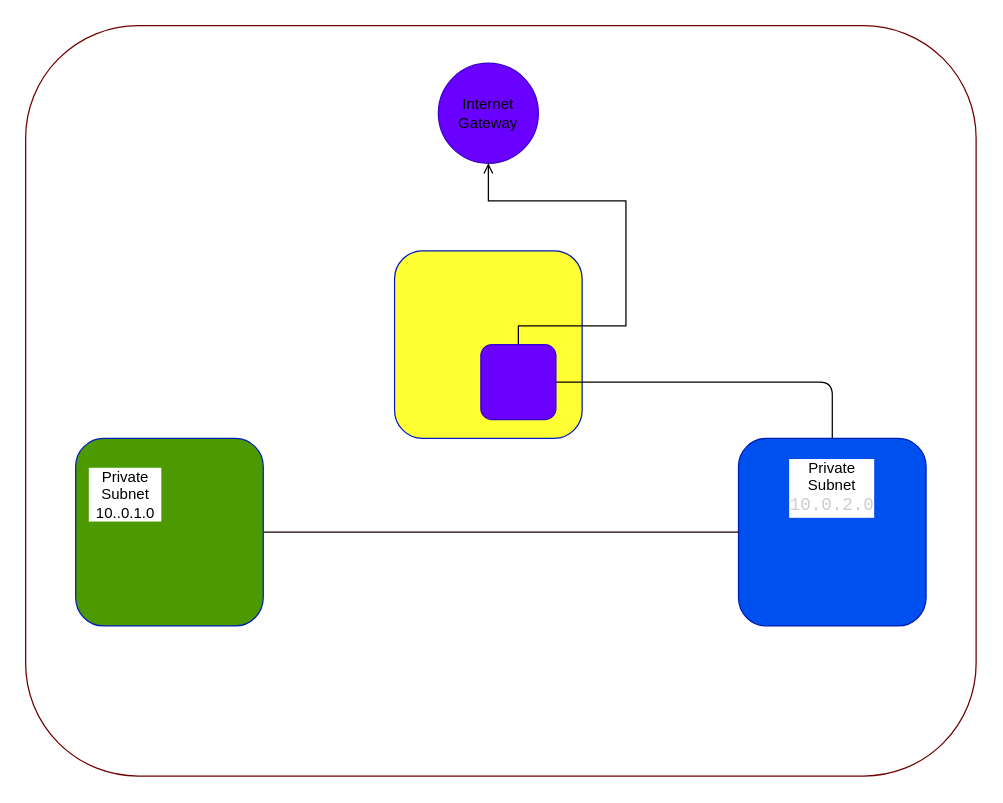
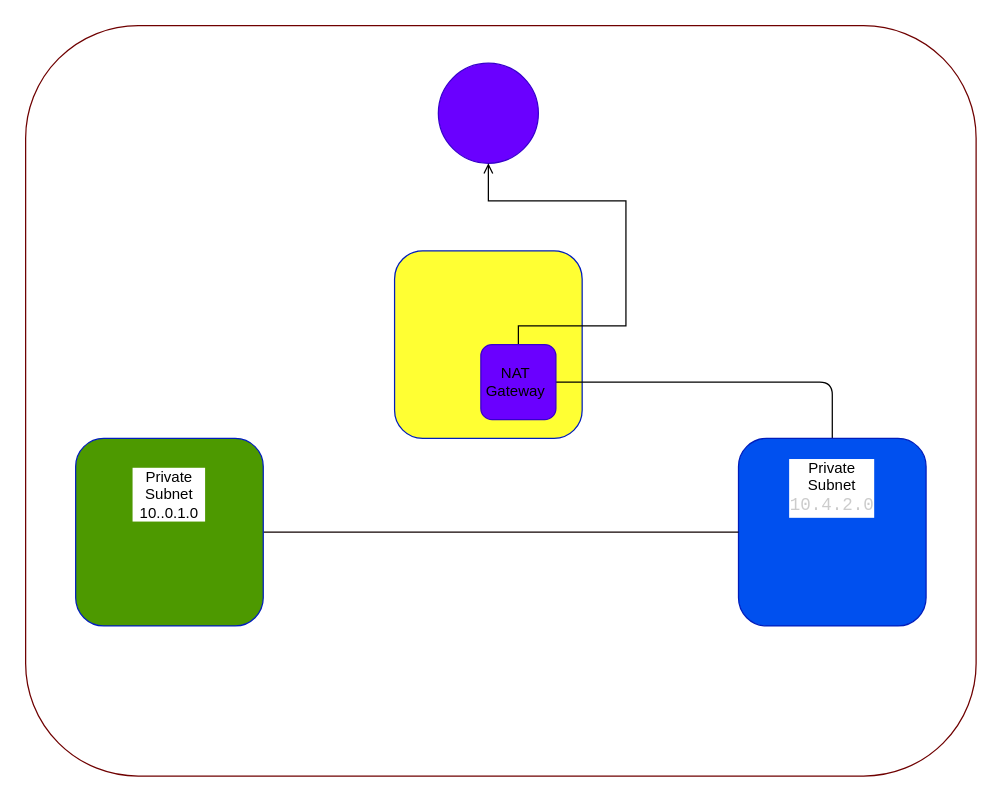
(488, 113) -> none
none -> (516, 382)
(832, 488) -> (832, 488)
(126, 494) -> (169, 494)
